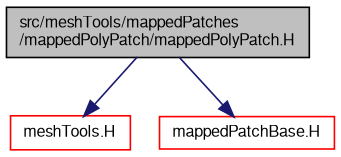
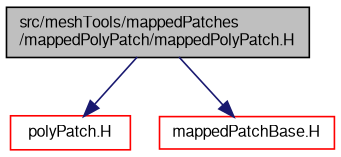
(70, 133) -> (70, 133)
